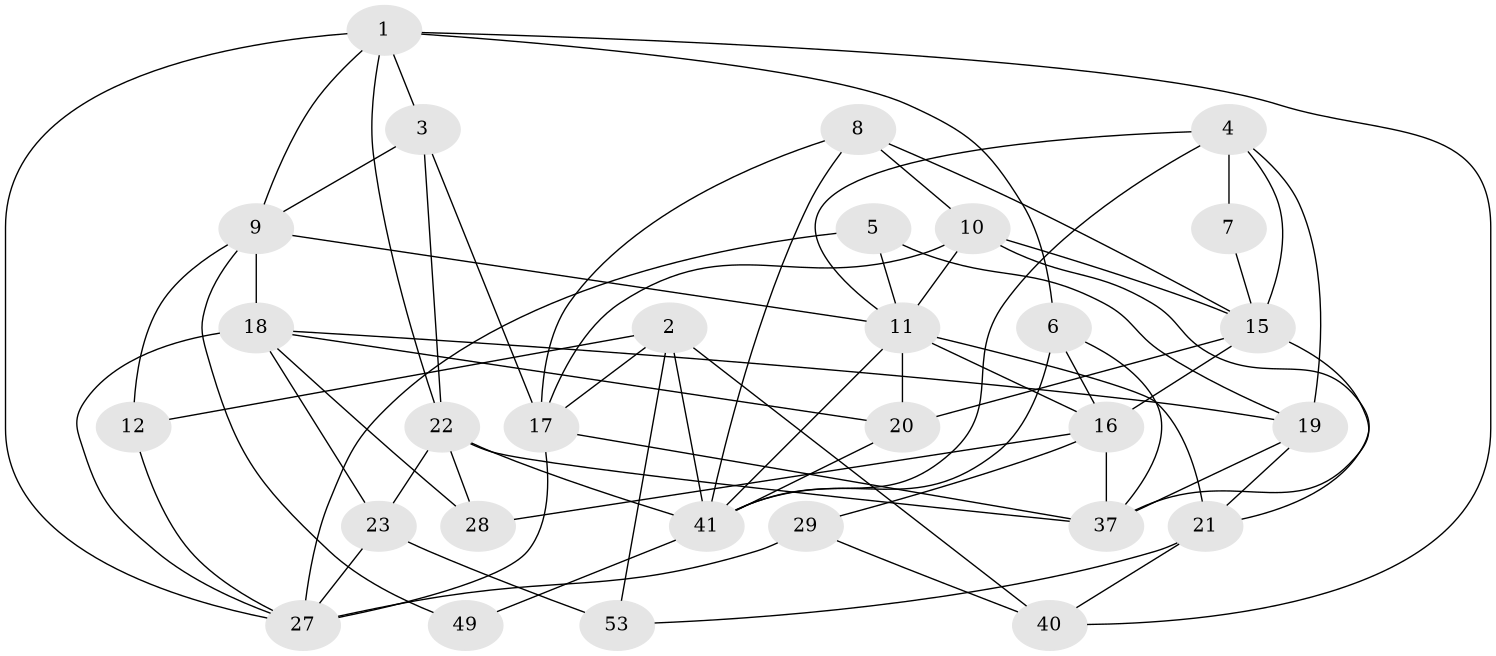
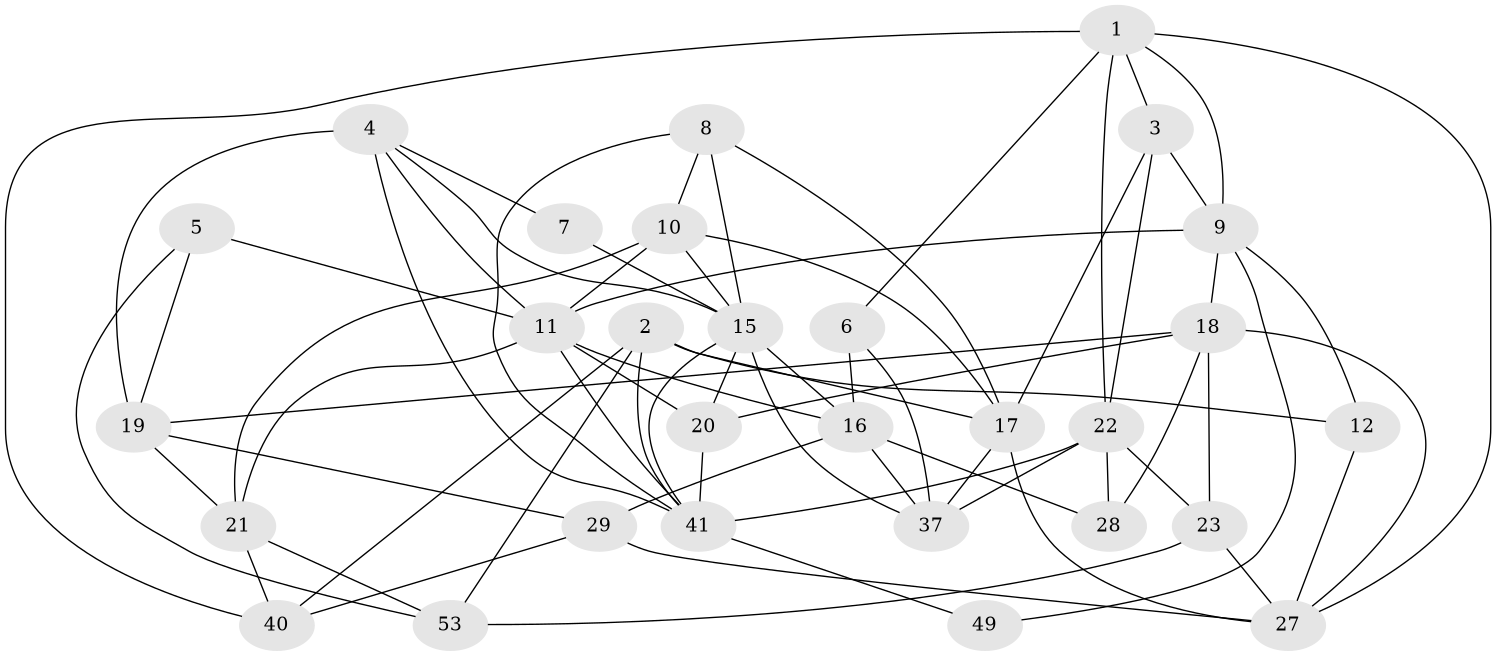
(516, 320) -> (126, 513)
(971, 469) -> (651, 414)
(1208, 477) -> (366, 477)
